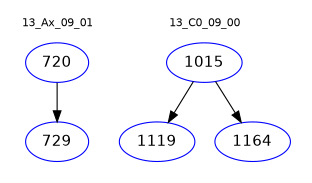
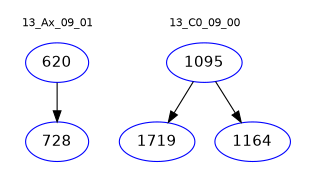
(57, 63) -> (57, 63)
(204, 63) -> (204, 63)
(57, 142) -> (57, 142)
(157, 142) -> (157, 142)
